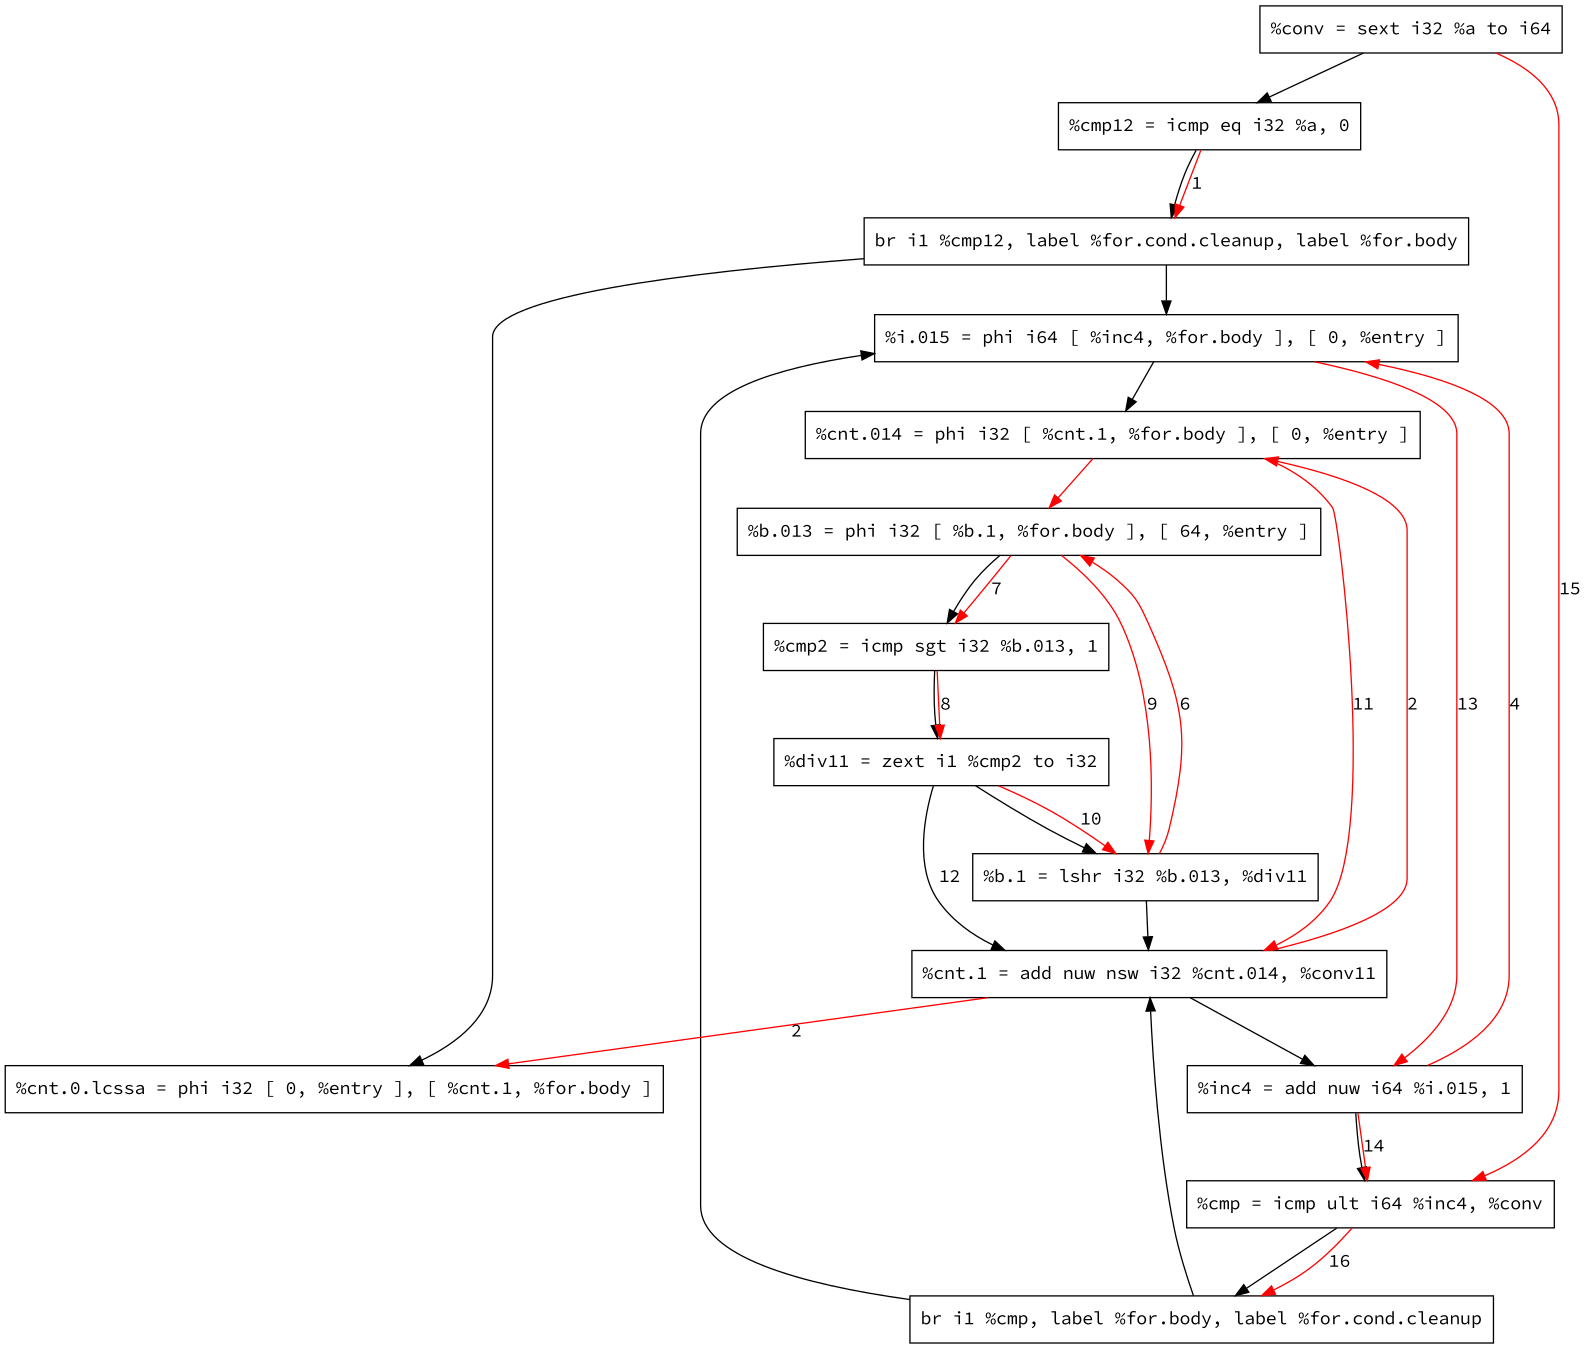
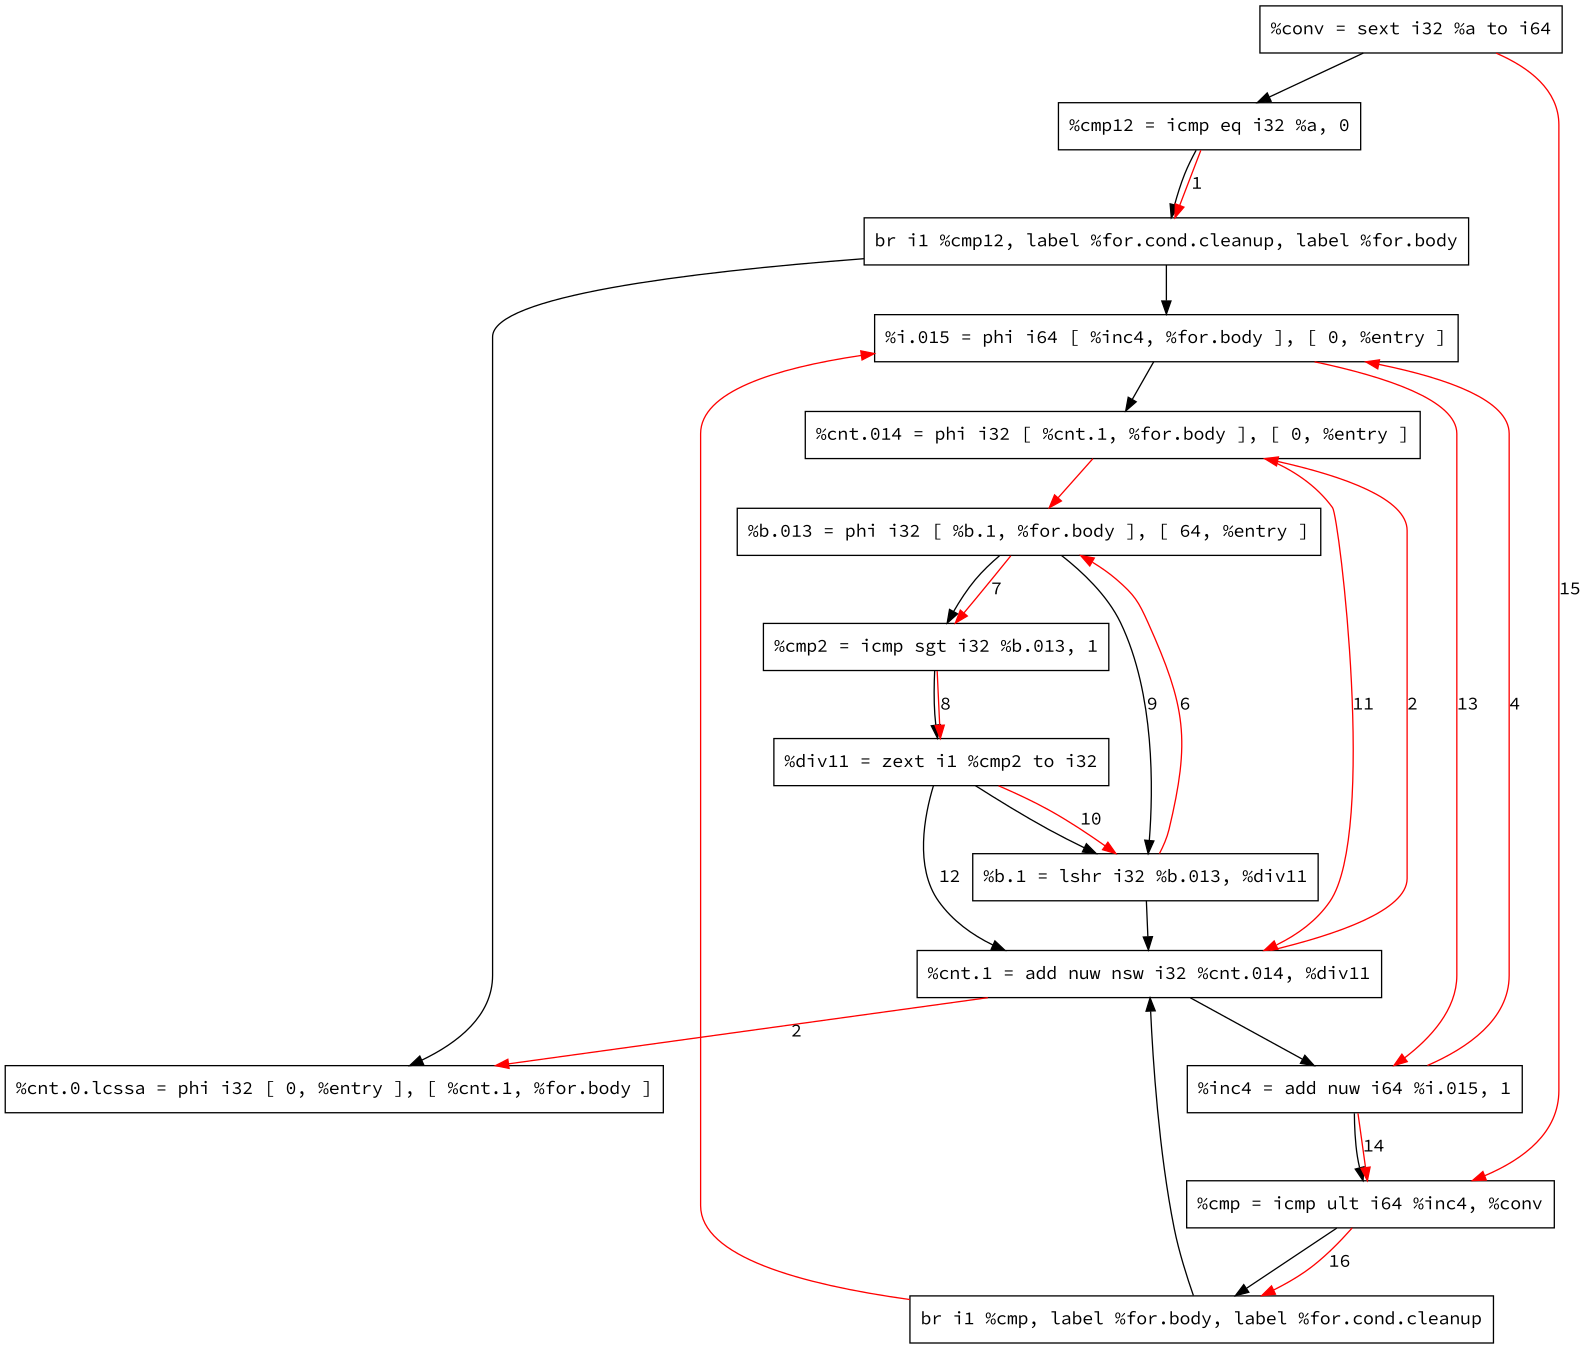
(1141, 685) -> (1141, 685)
(701, 846) -> (701, 846)
(1149, 974) -> (1149, 974)
